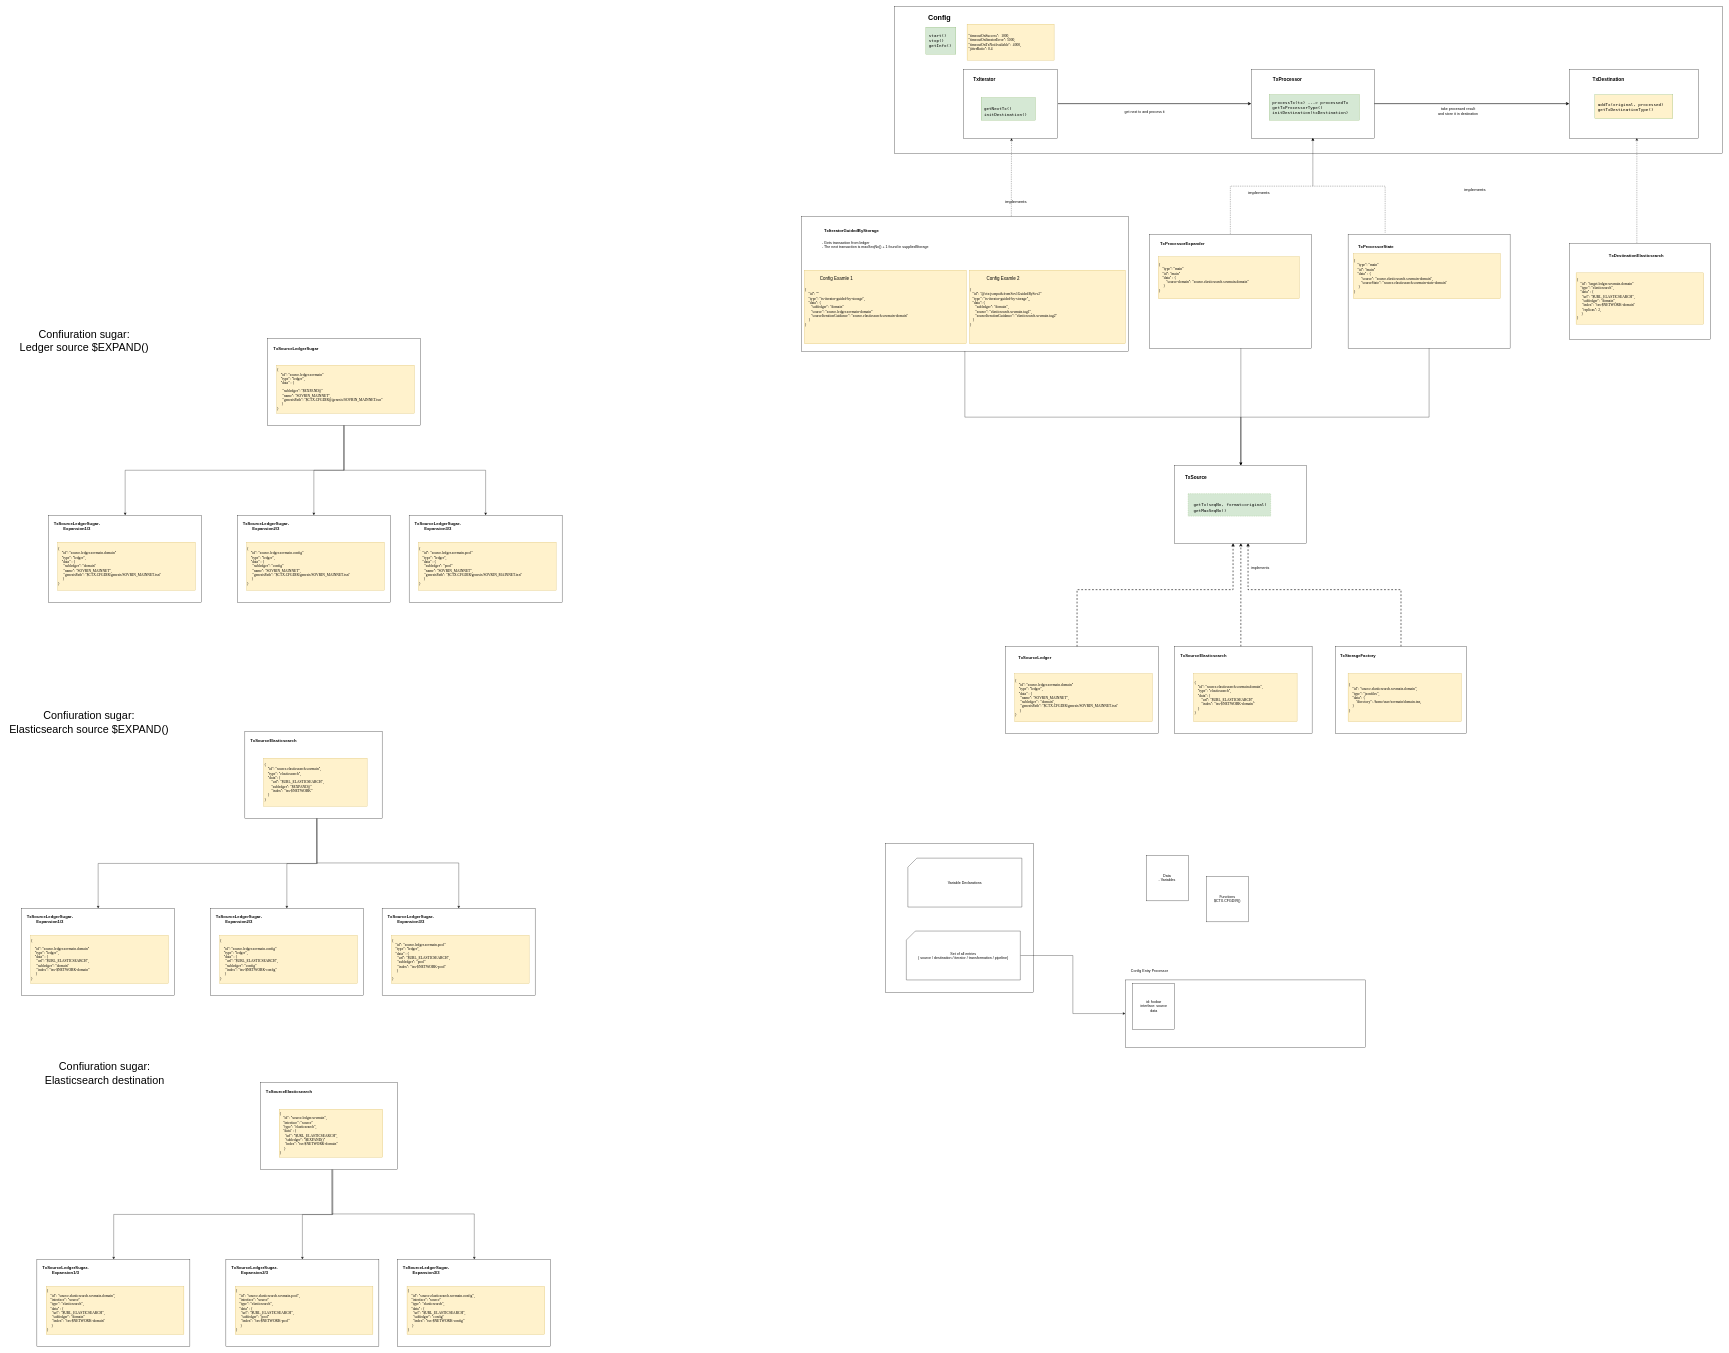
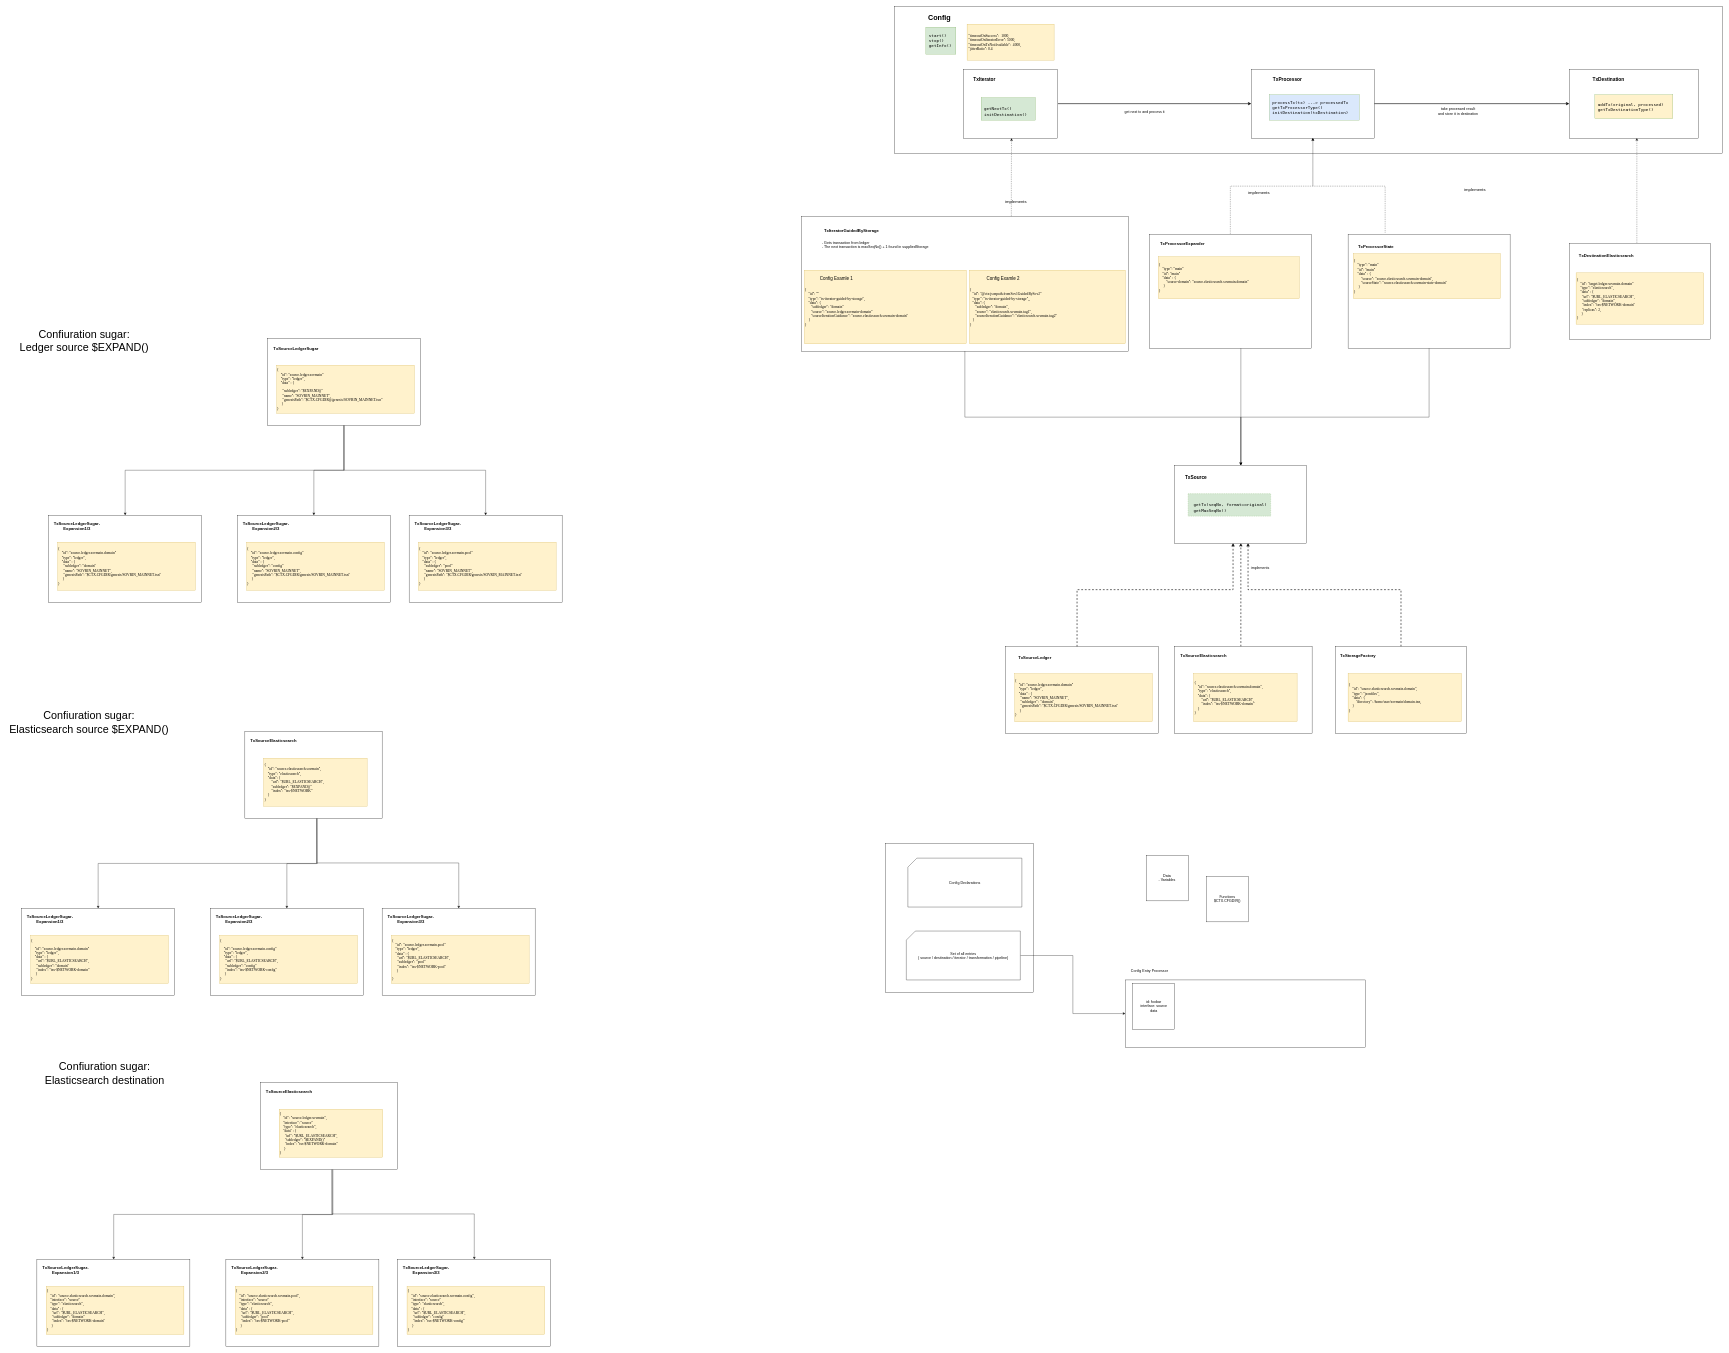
(1314, 107) -> (1314, 107)
(1636, 255) -> (1606, 255)
(965, 883) -> (965, 883)
